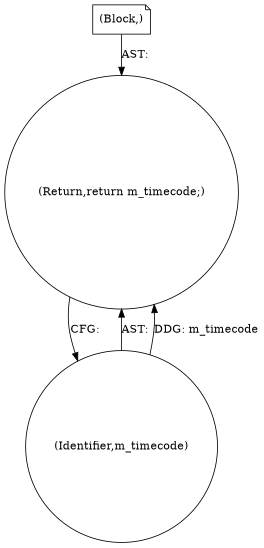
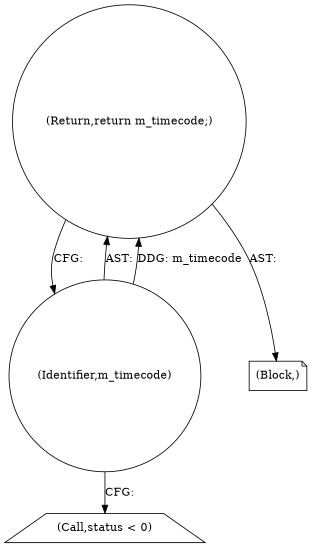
(122, 51) -> (255, 274)
none -> (105, 528)
